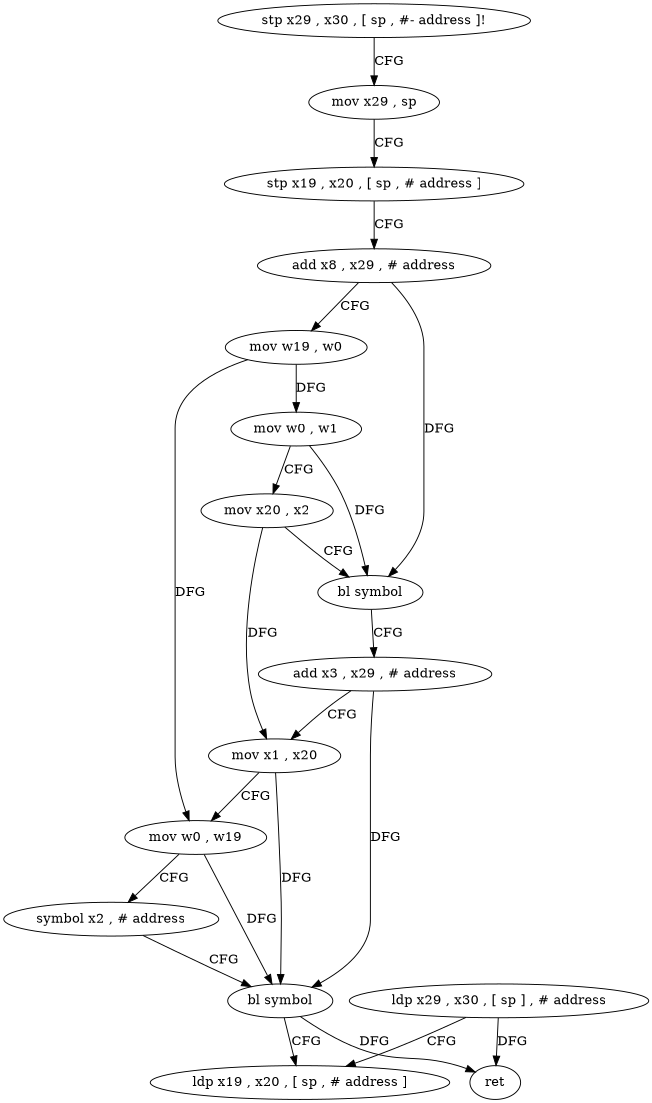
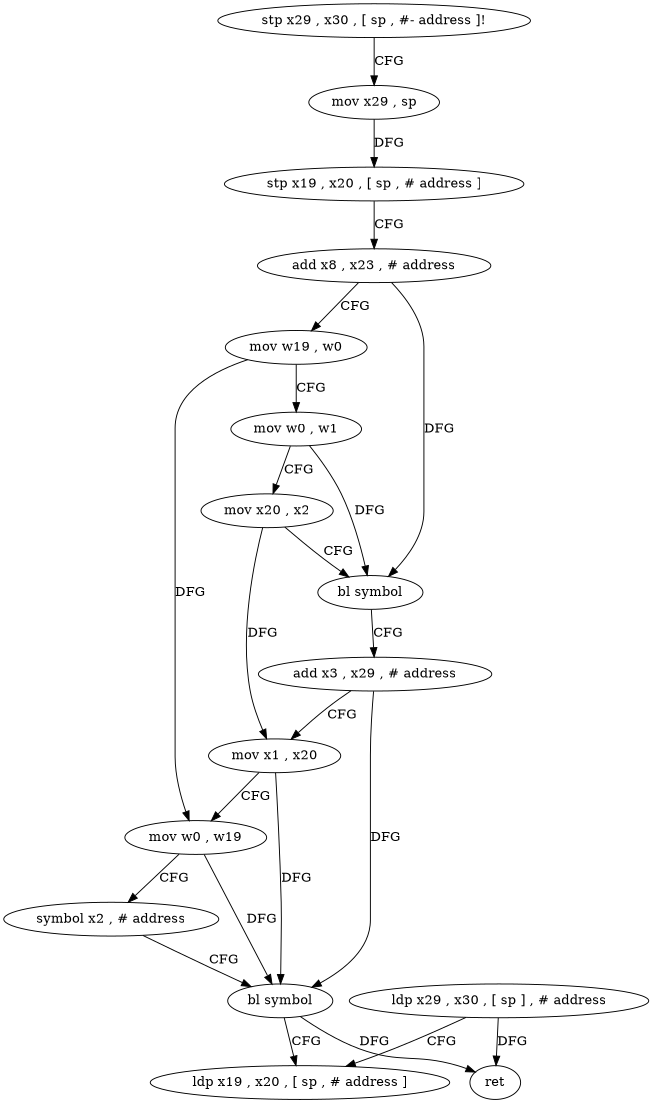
(389, 143) -> (389, 143)
(374, 266) -> (374, 266)
(311, 388) -> (311, 388)
